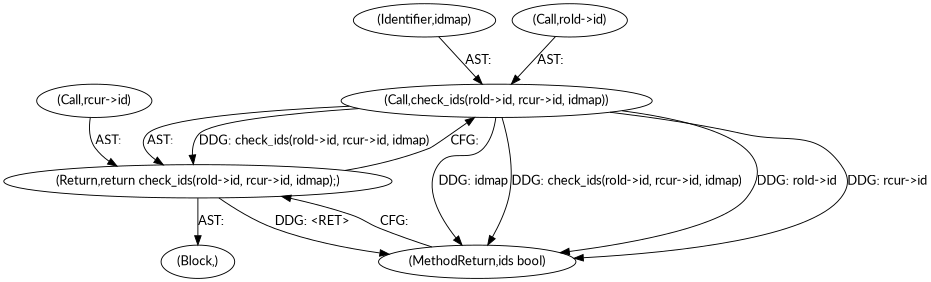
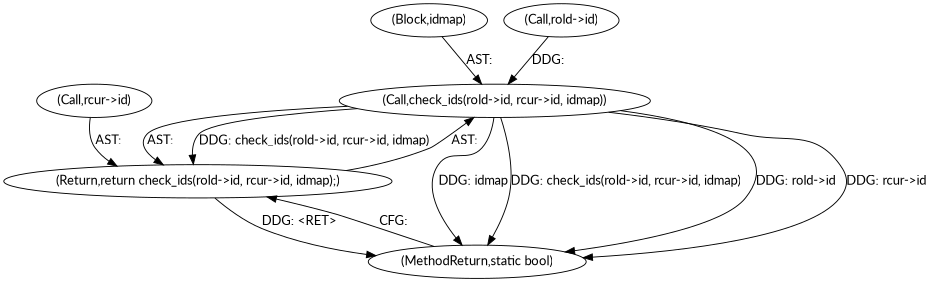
(425, 20) -> (429, 20)
(553, 61) -> (550, 61)
(467, 141) -> (467, 141)
(198, 262) -> none
(477, 262) -> (477, 262)
